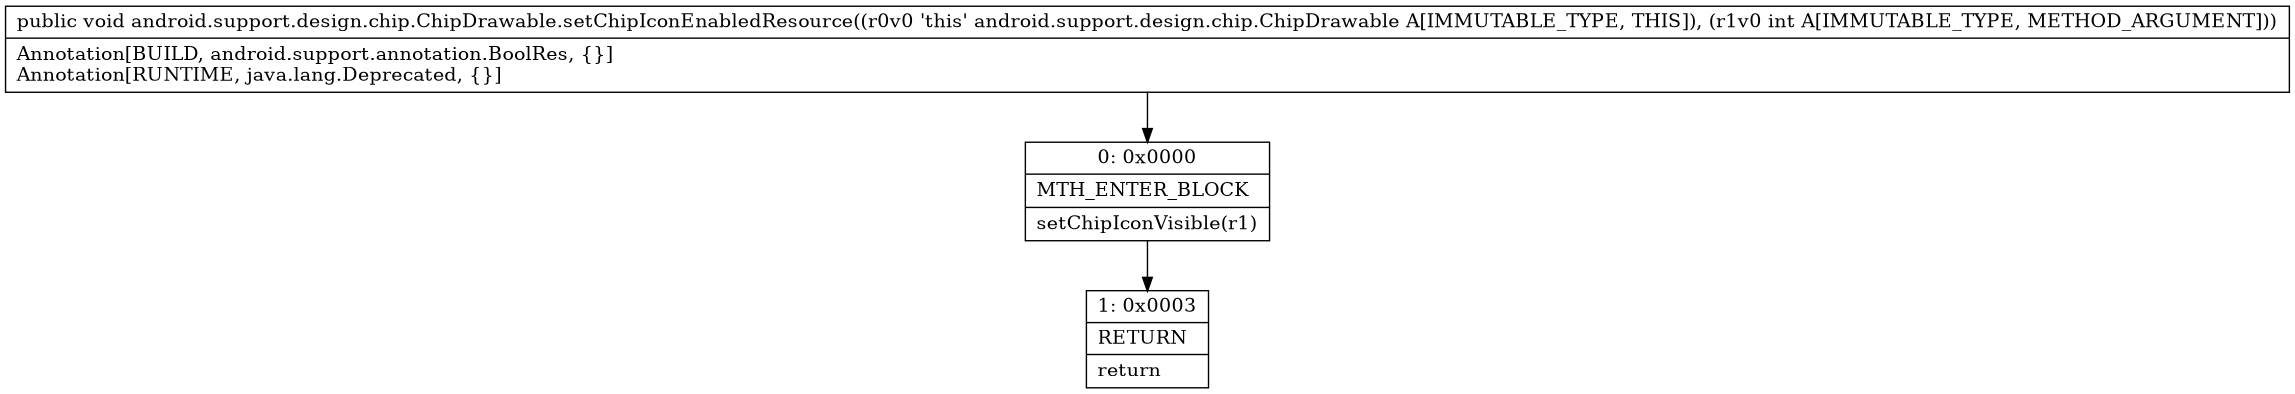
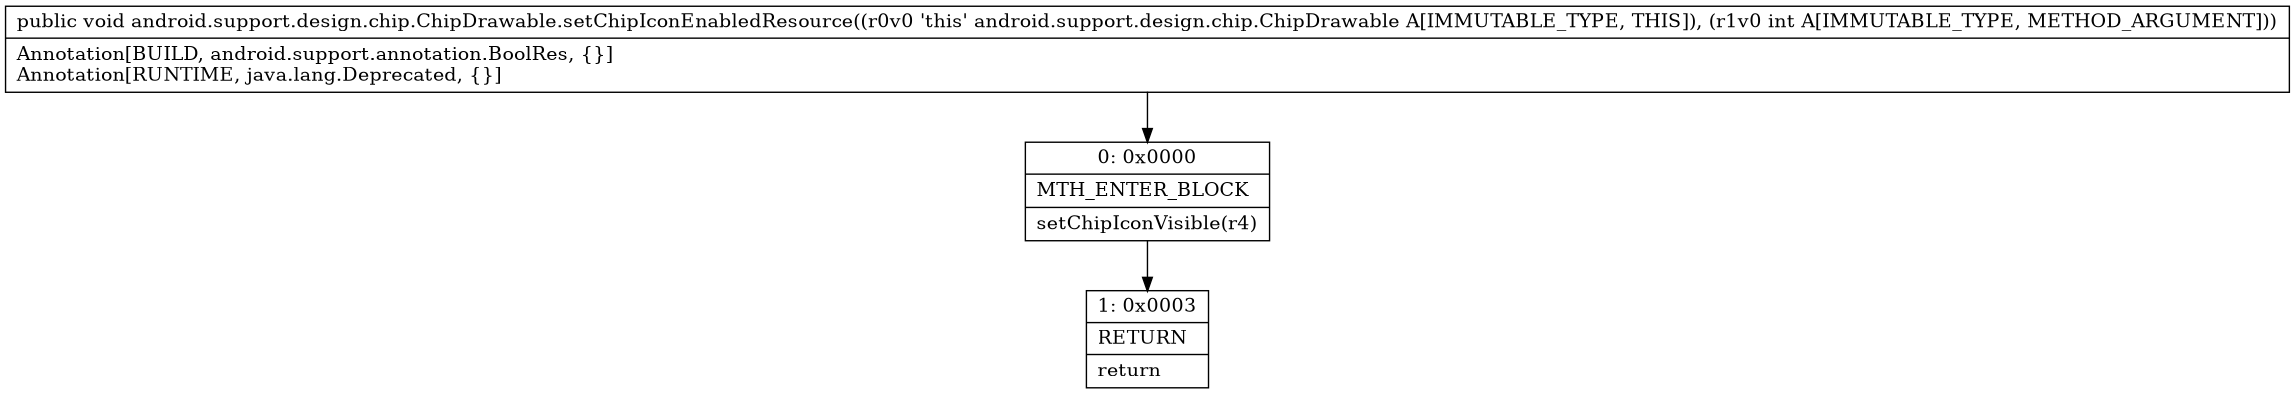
(1147, 223) -> (1147, 223)
